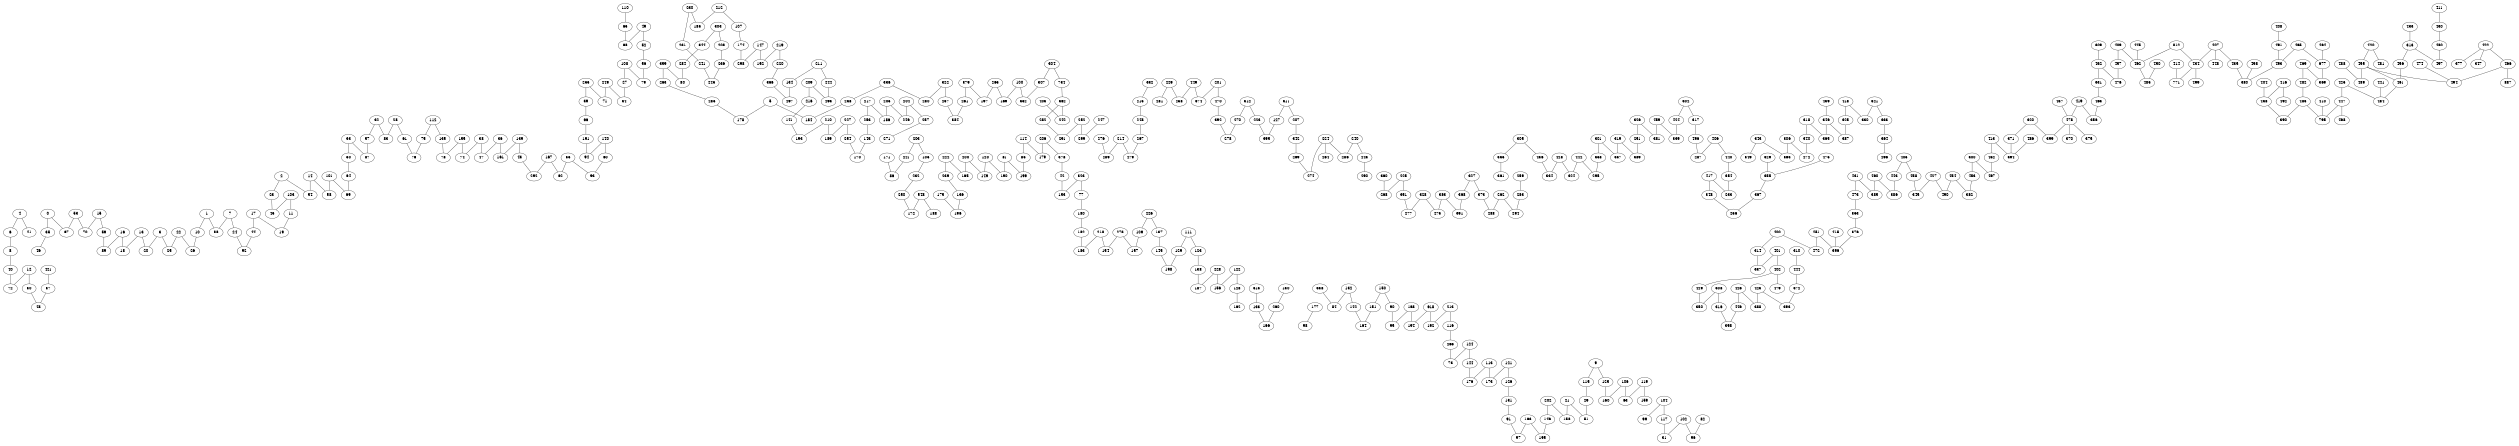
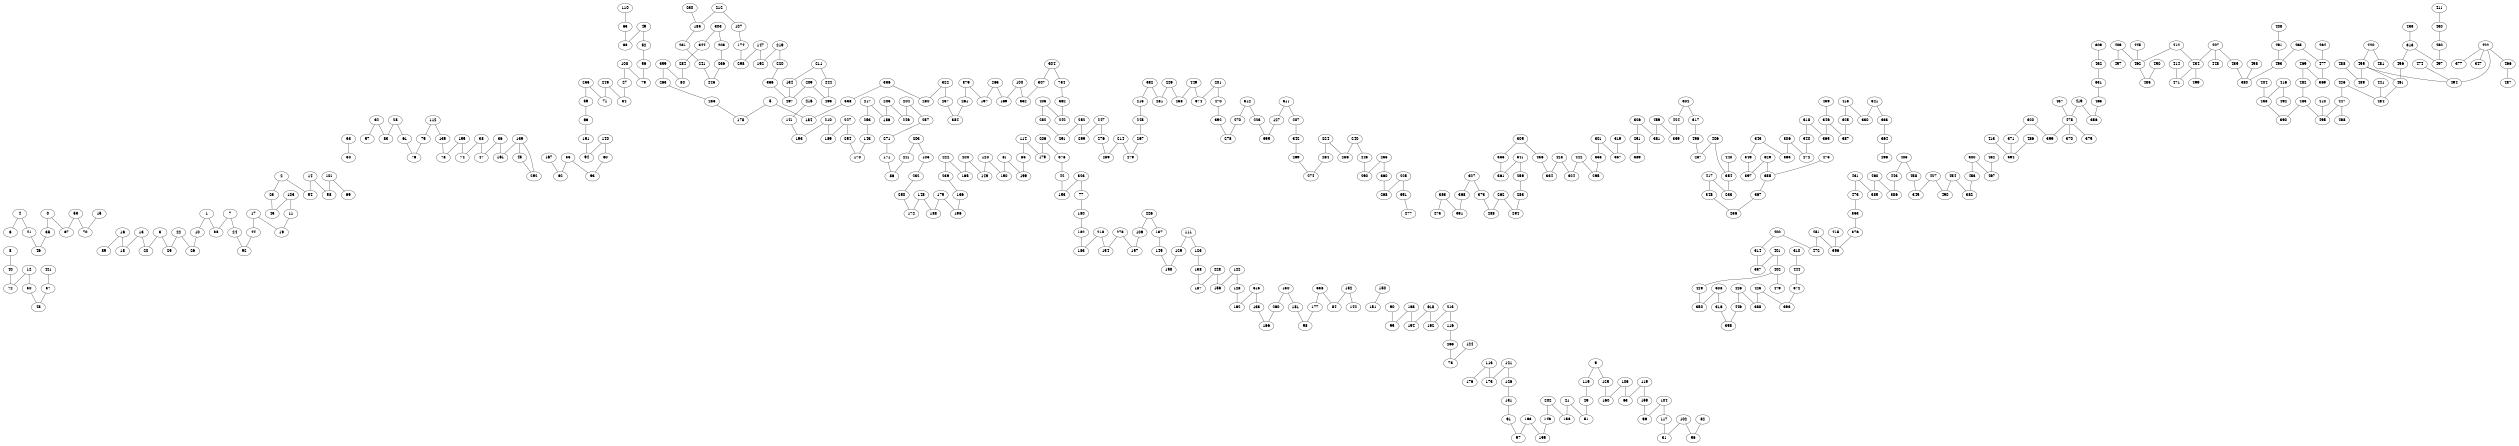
(686, 27) -> (690, 36)
(2176, 45) -> (2176, 45)
(2322, 64) -> (2322, 64)
(2481, 74) -> (2484, 73)
(2118, 83) -> none
(2176, 83) -> (2176, 83)
(2508, 83) -> (2508, 83)
(809, 92) -> (799, 92)
none -> (1155, 92)
(848, 102) -> (848, 102)
(1051, 112) -> (1043, 111)
(2322, 120) -> (2322, 120)
none -> (1101, 130)
none -> (887, 148)
(1628, 148) -> none
(1722, 148) -> (1718, 159)
(1992, 148) -> none
(1314, 157) -> (1318, 167)
(367, 158) -> none
none -> (1384, 158)
none -> (1520, 158)
(541, 167) -> (530, 157)
(349, 176) -> none
none -> (1748, 176)
(921, 195) -> (921, 195)
(1423, 195) -> none
none -> (937, 204)
(104, 232) -> none
(10, 242) -> none
none -> (34, 242)
none -> (1247, 298)
none -> (1317, 298)
(1387, 298) -> none
none -> (1295, 307)
(1363, 326) -> none
(1470, 363) -> none
none -> (1645, 410)
